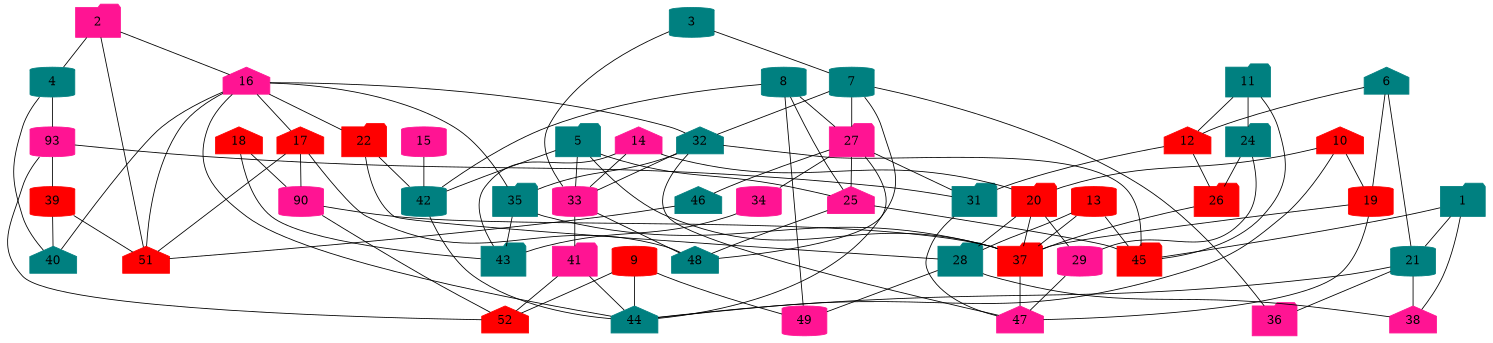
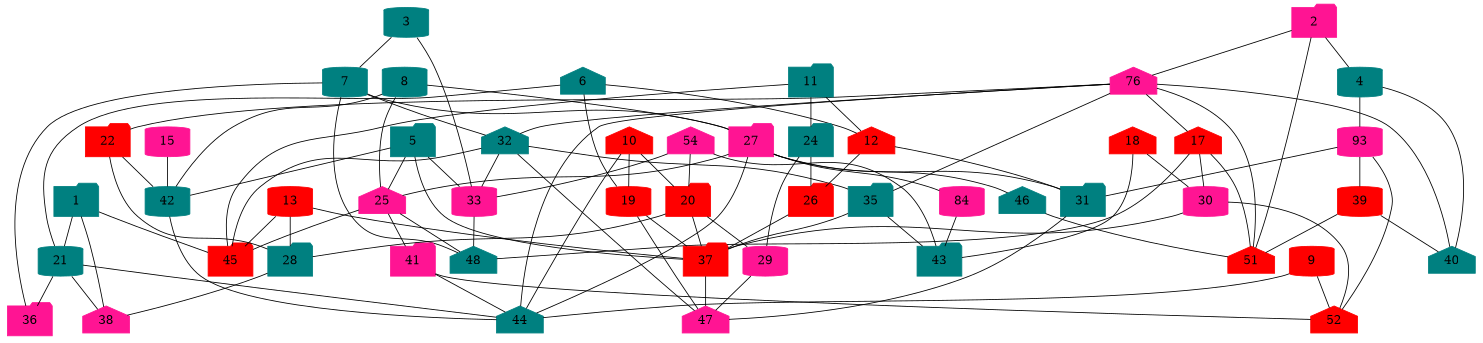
(246, 82) -> (1133, 82)
(639, 142) -> (691, 142)
(301, 201) -> (1206, 201)
(759, 201) -> (962, 201)
(575, 228) -> (397, 230)
(804, 321) -> none
